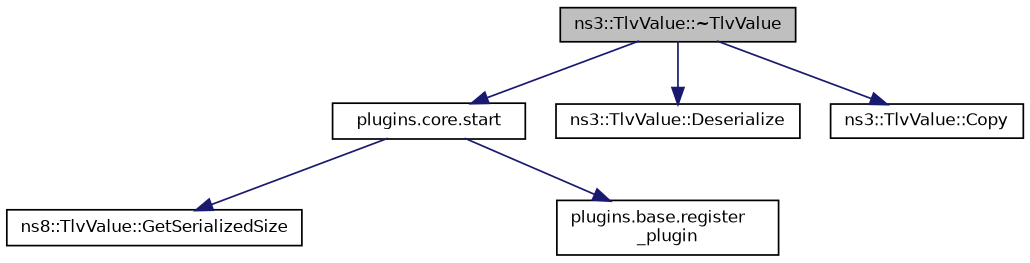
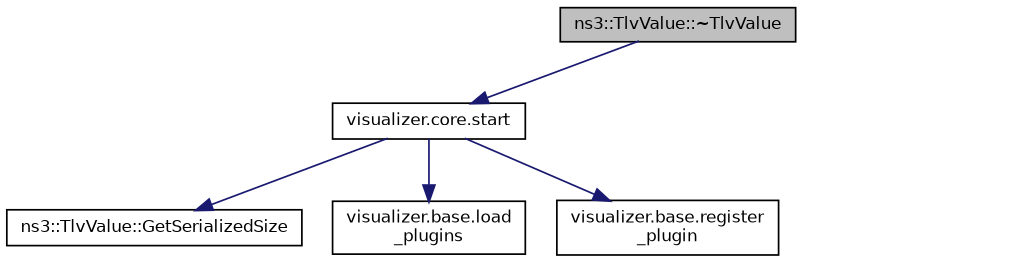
(429, 121) -> (429, 121)
(678, 121) -> none
(927, 121) -> none
(154, 228) -> (154, 228)
none -> (429, 228)
(668, 228) -> (668, 228)
